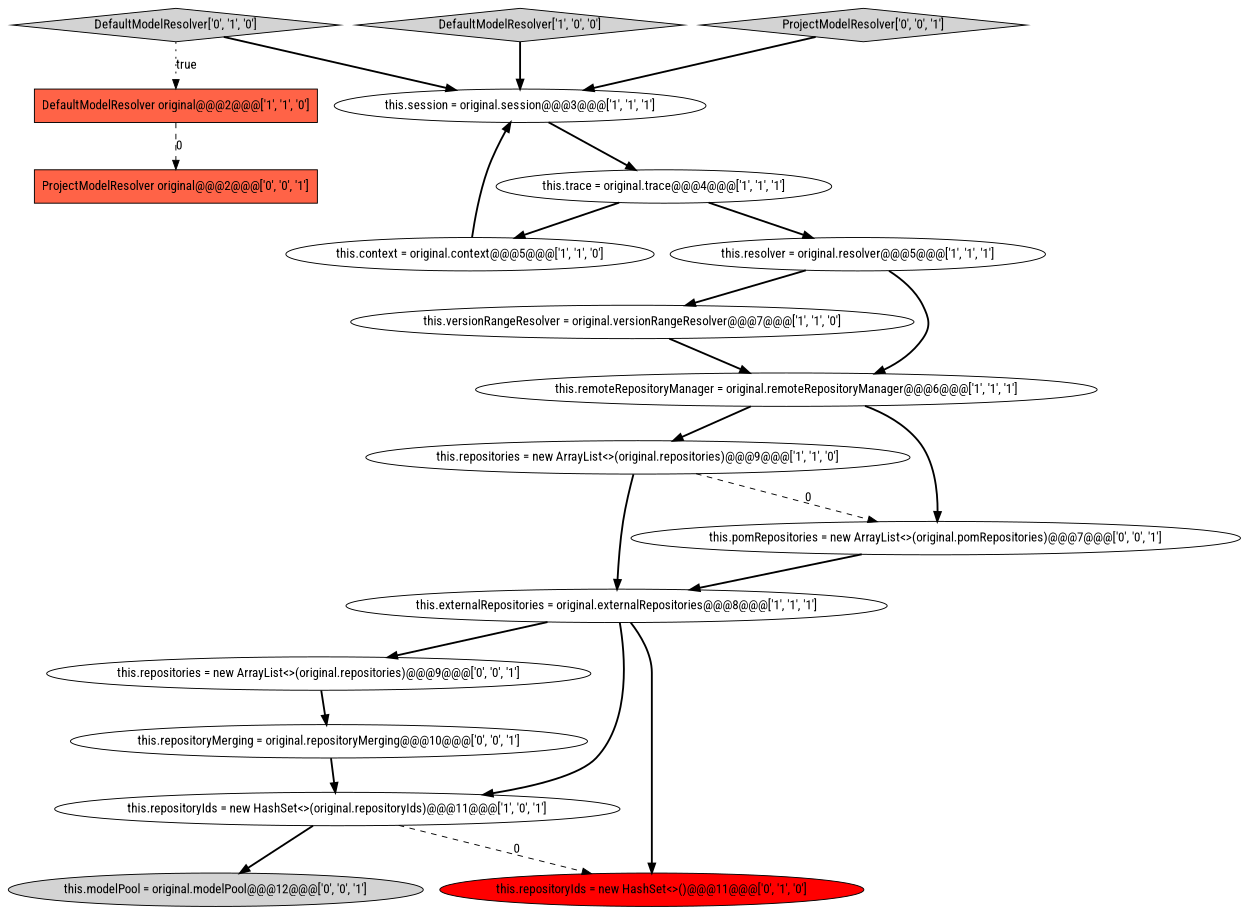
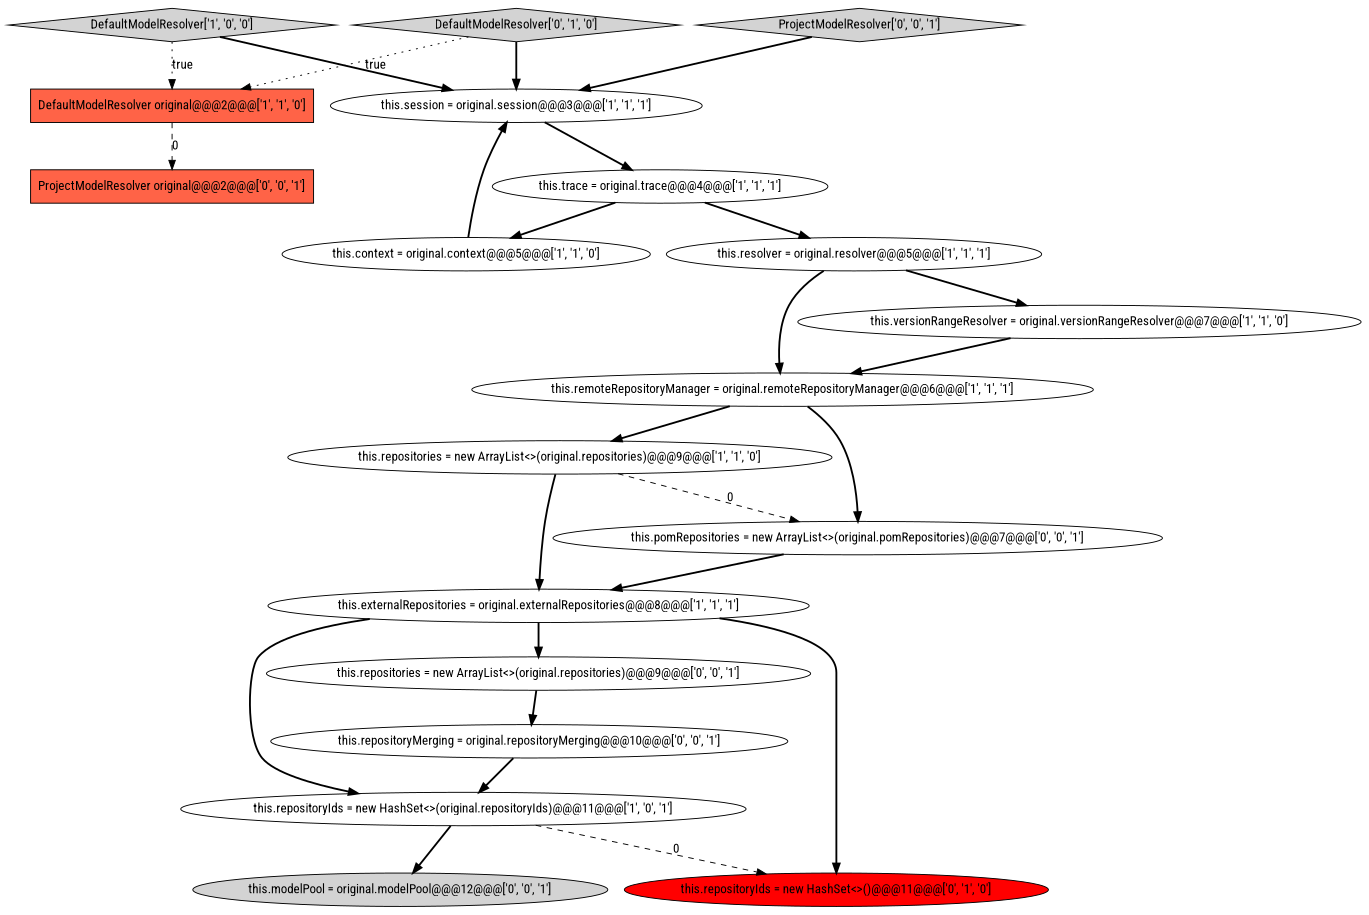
none -> (172, 61)
